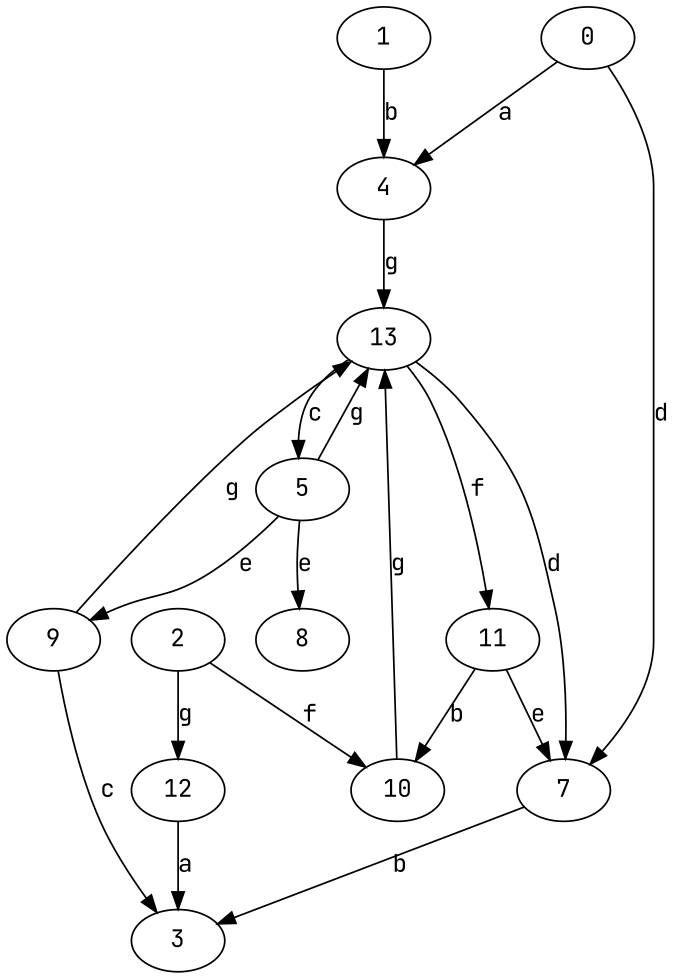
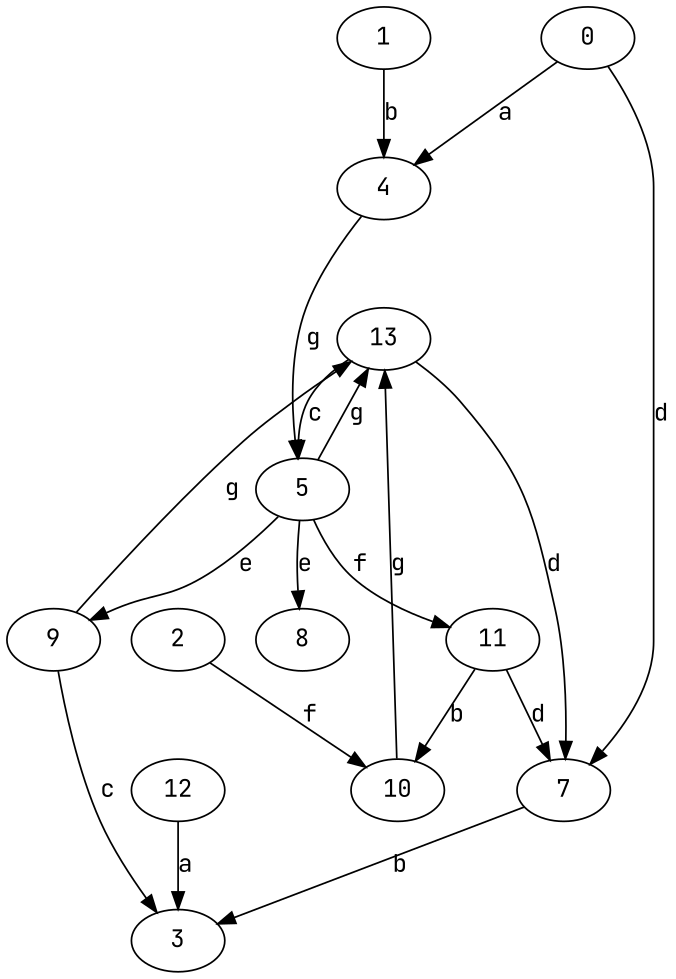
(384, 255) -> (302, 321)
(459, 474) -> (361, 584)
(178, 706) -> none
(539, 715) -> (539, 715)
